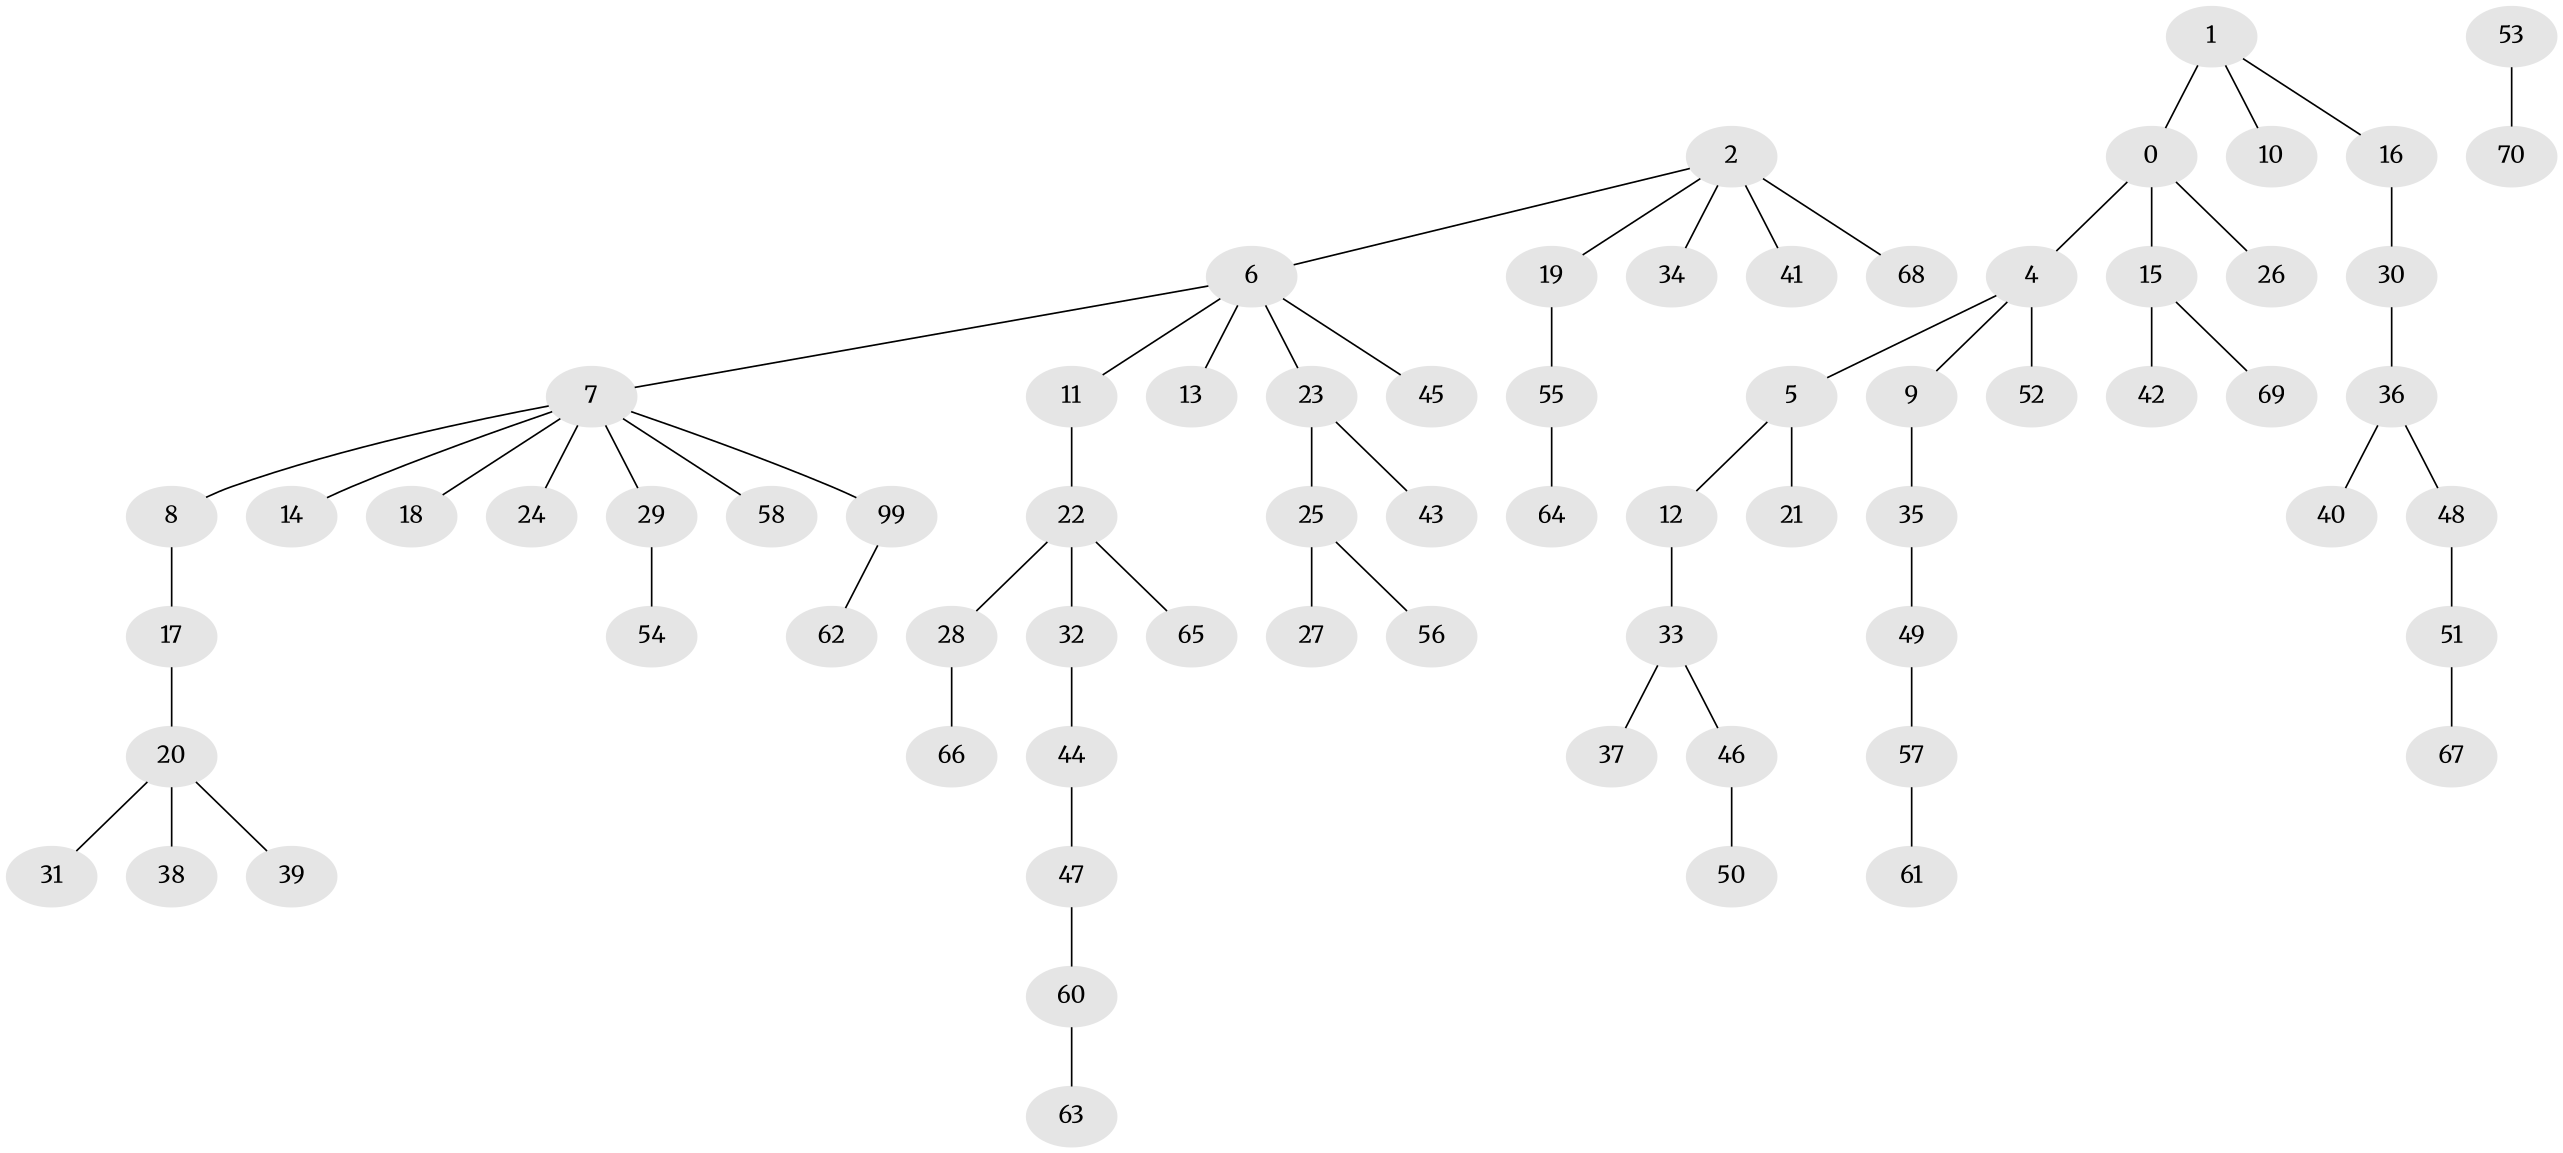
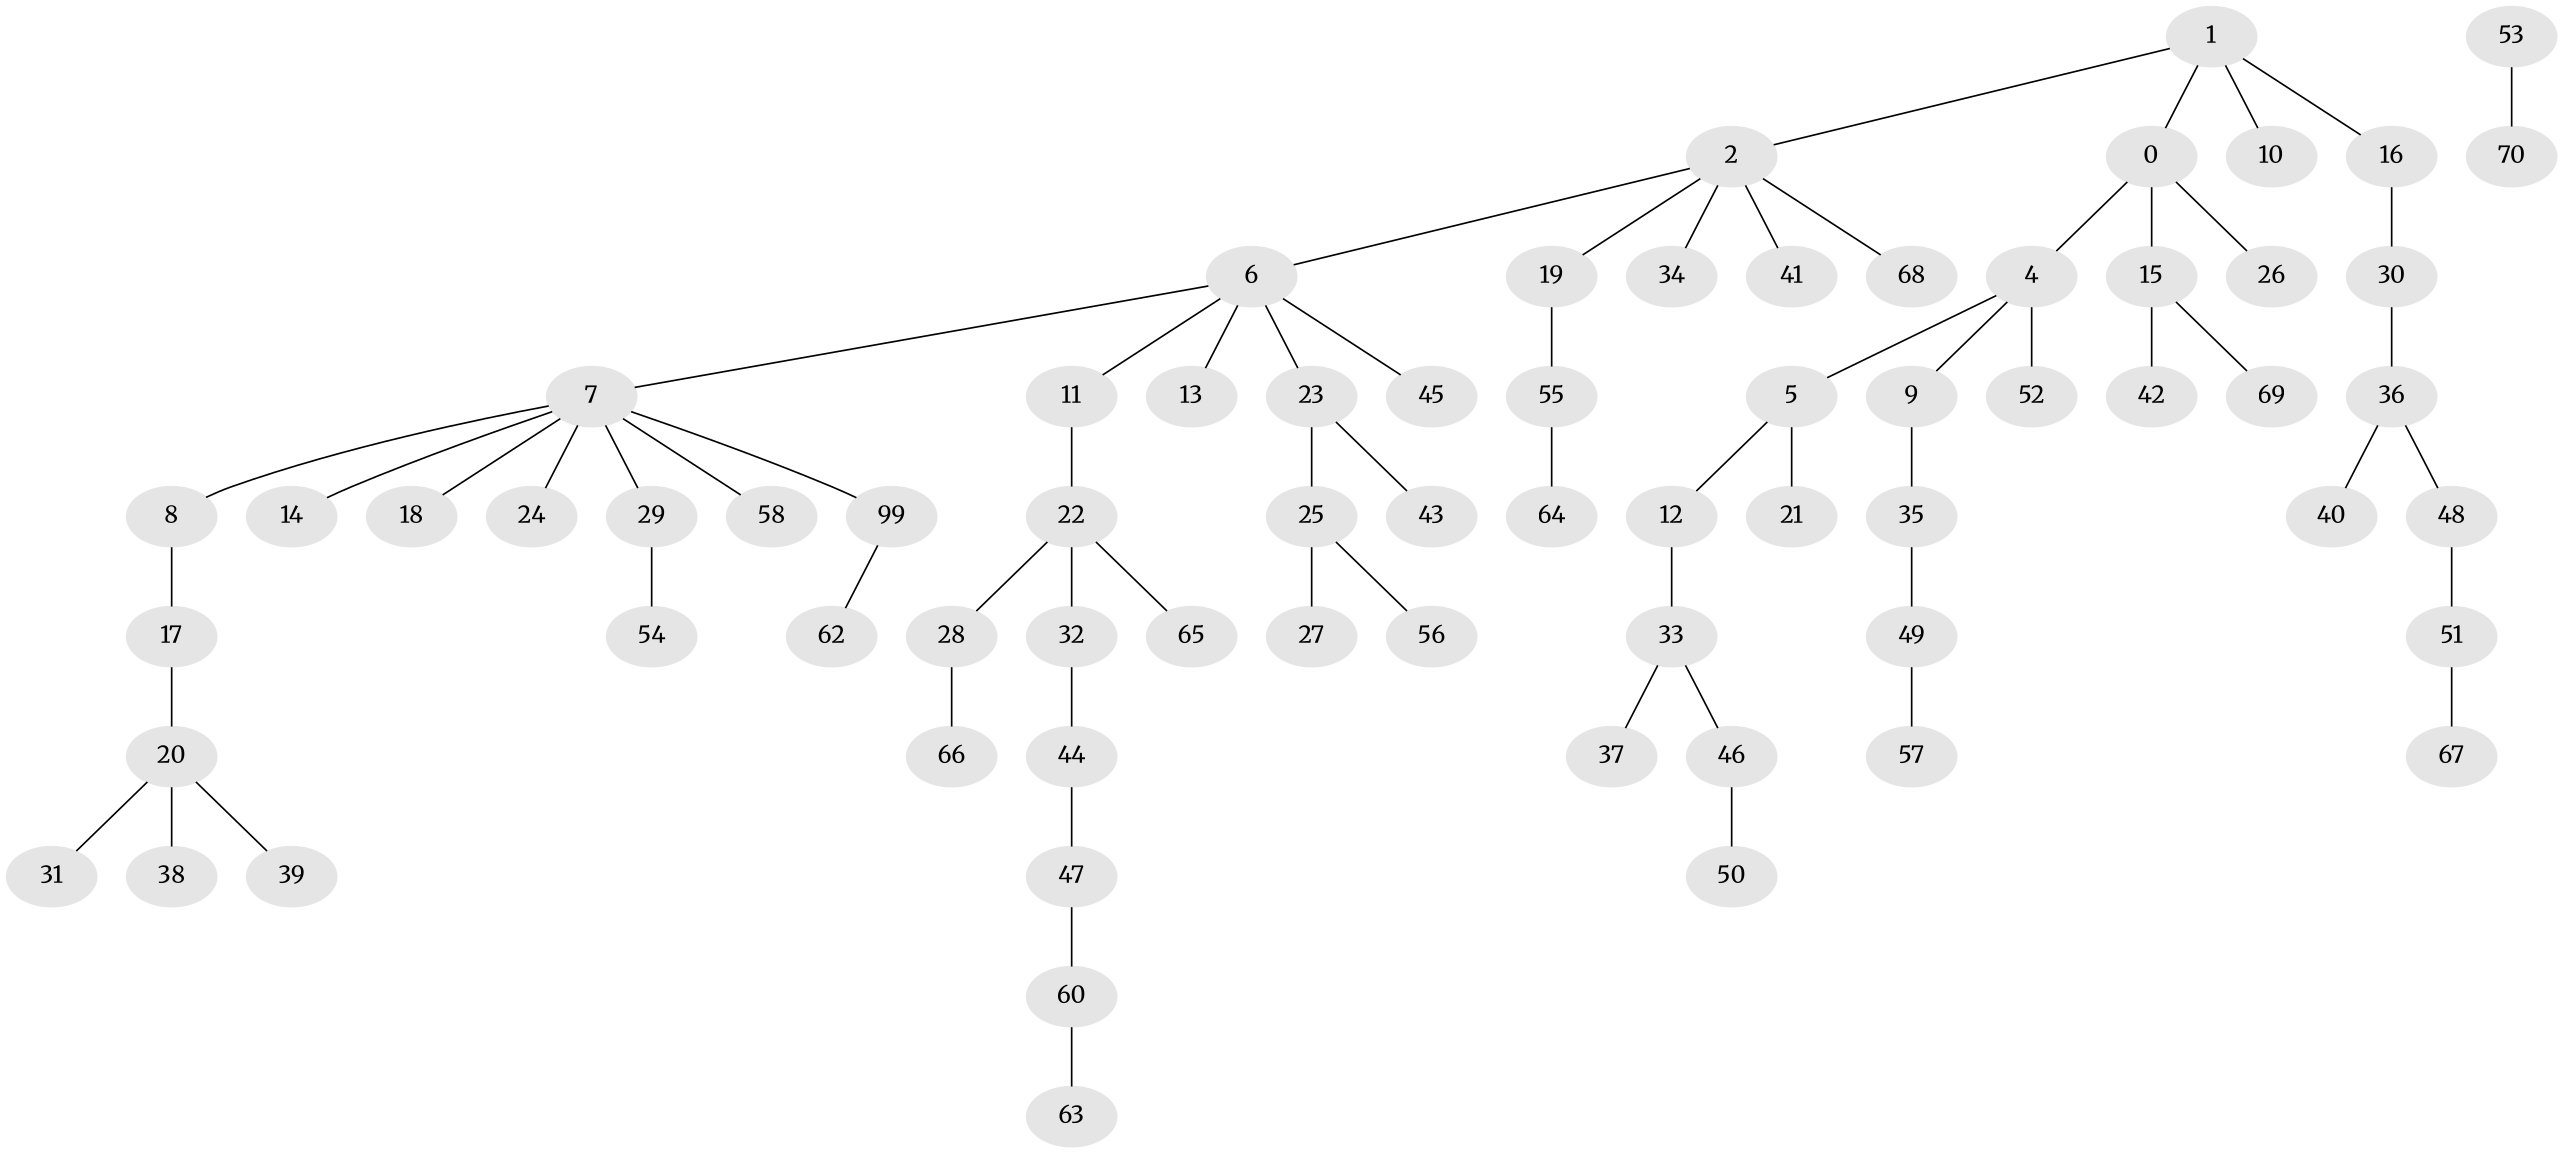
none -> (1972, 97)
(1912, 877) -> none
